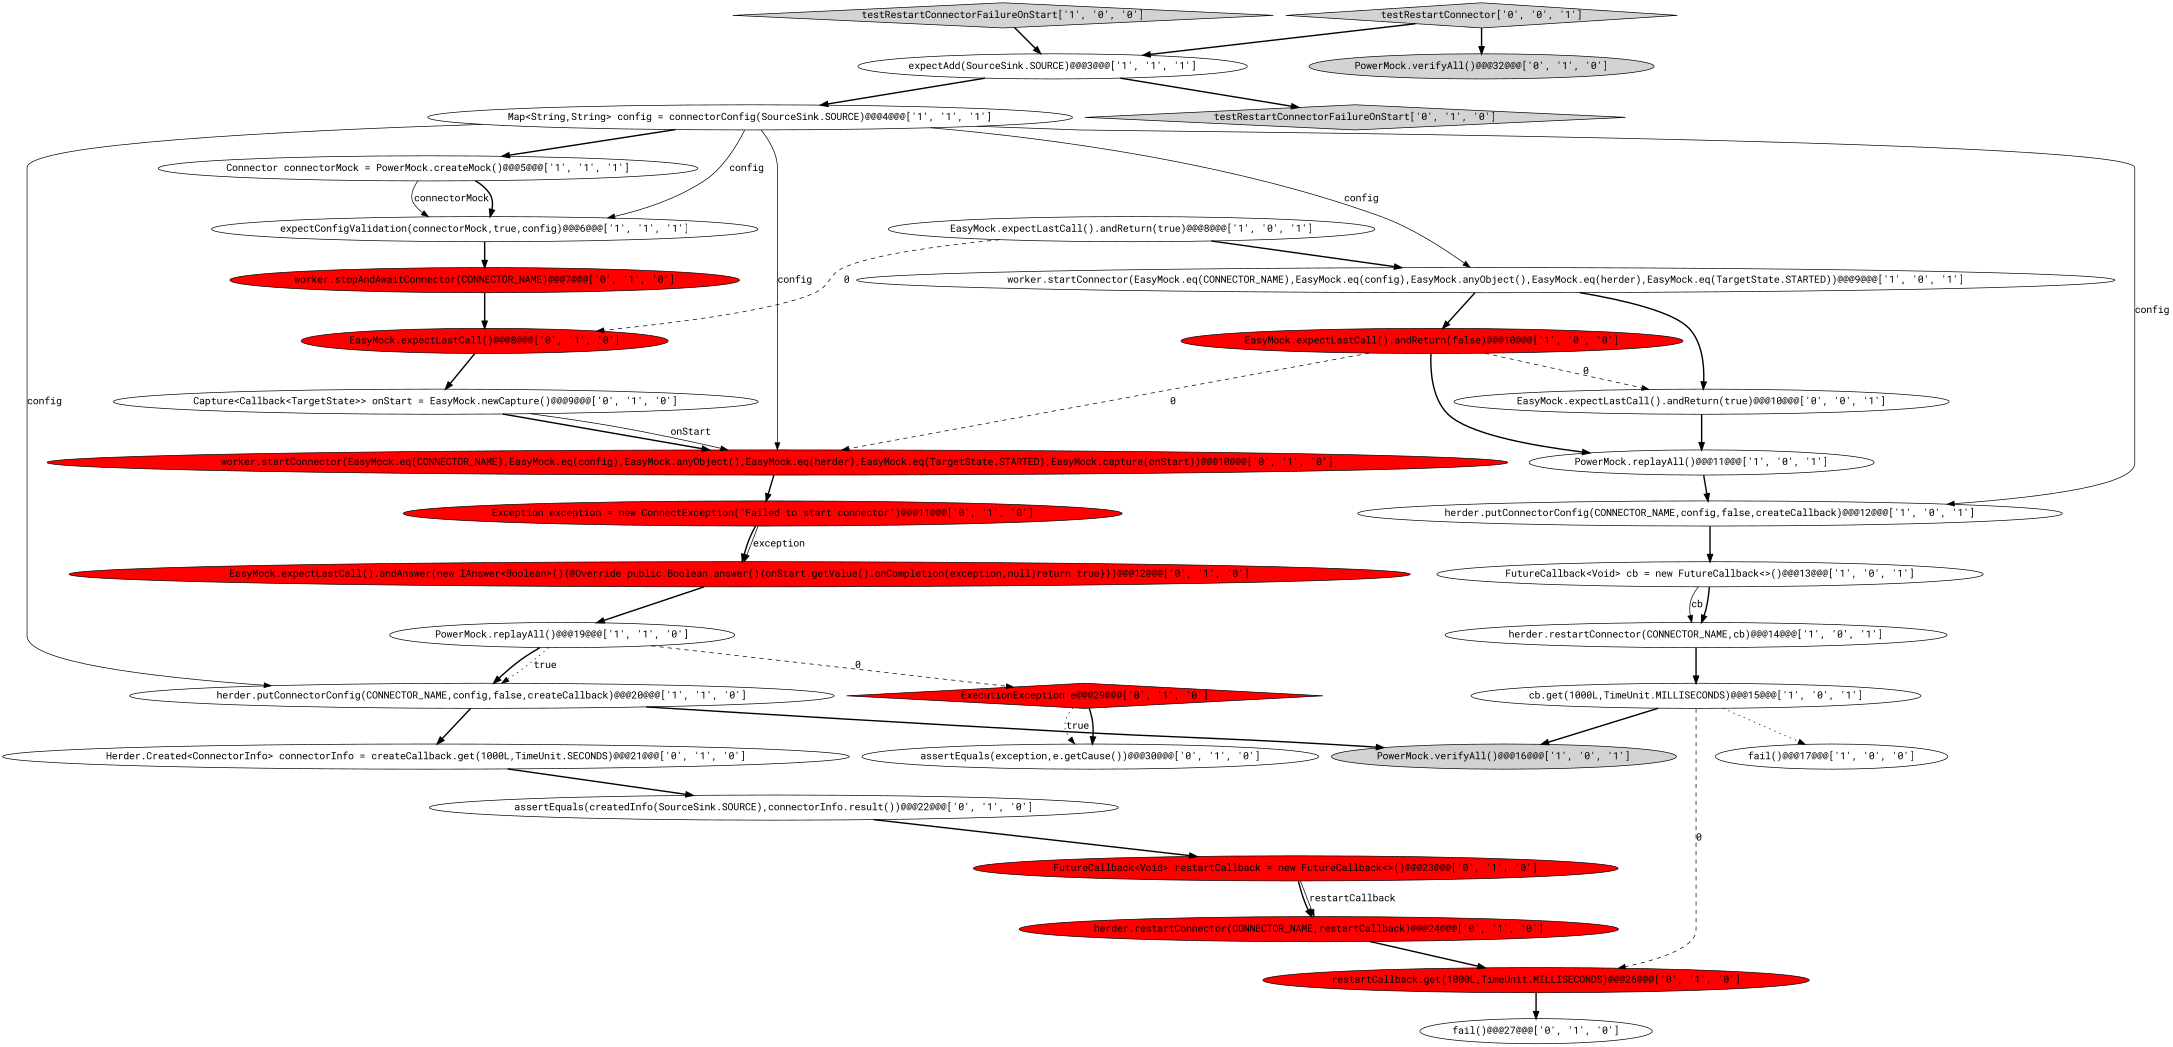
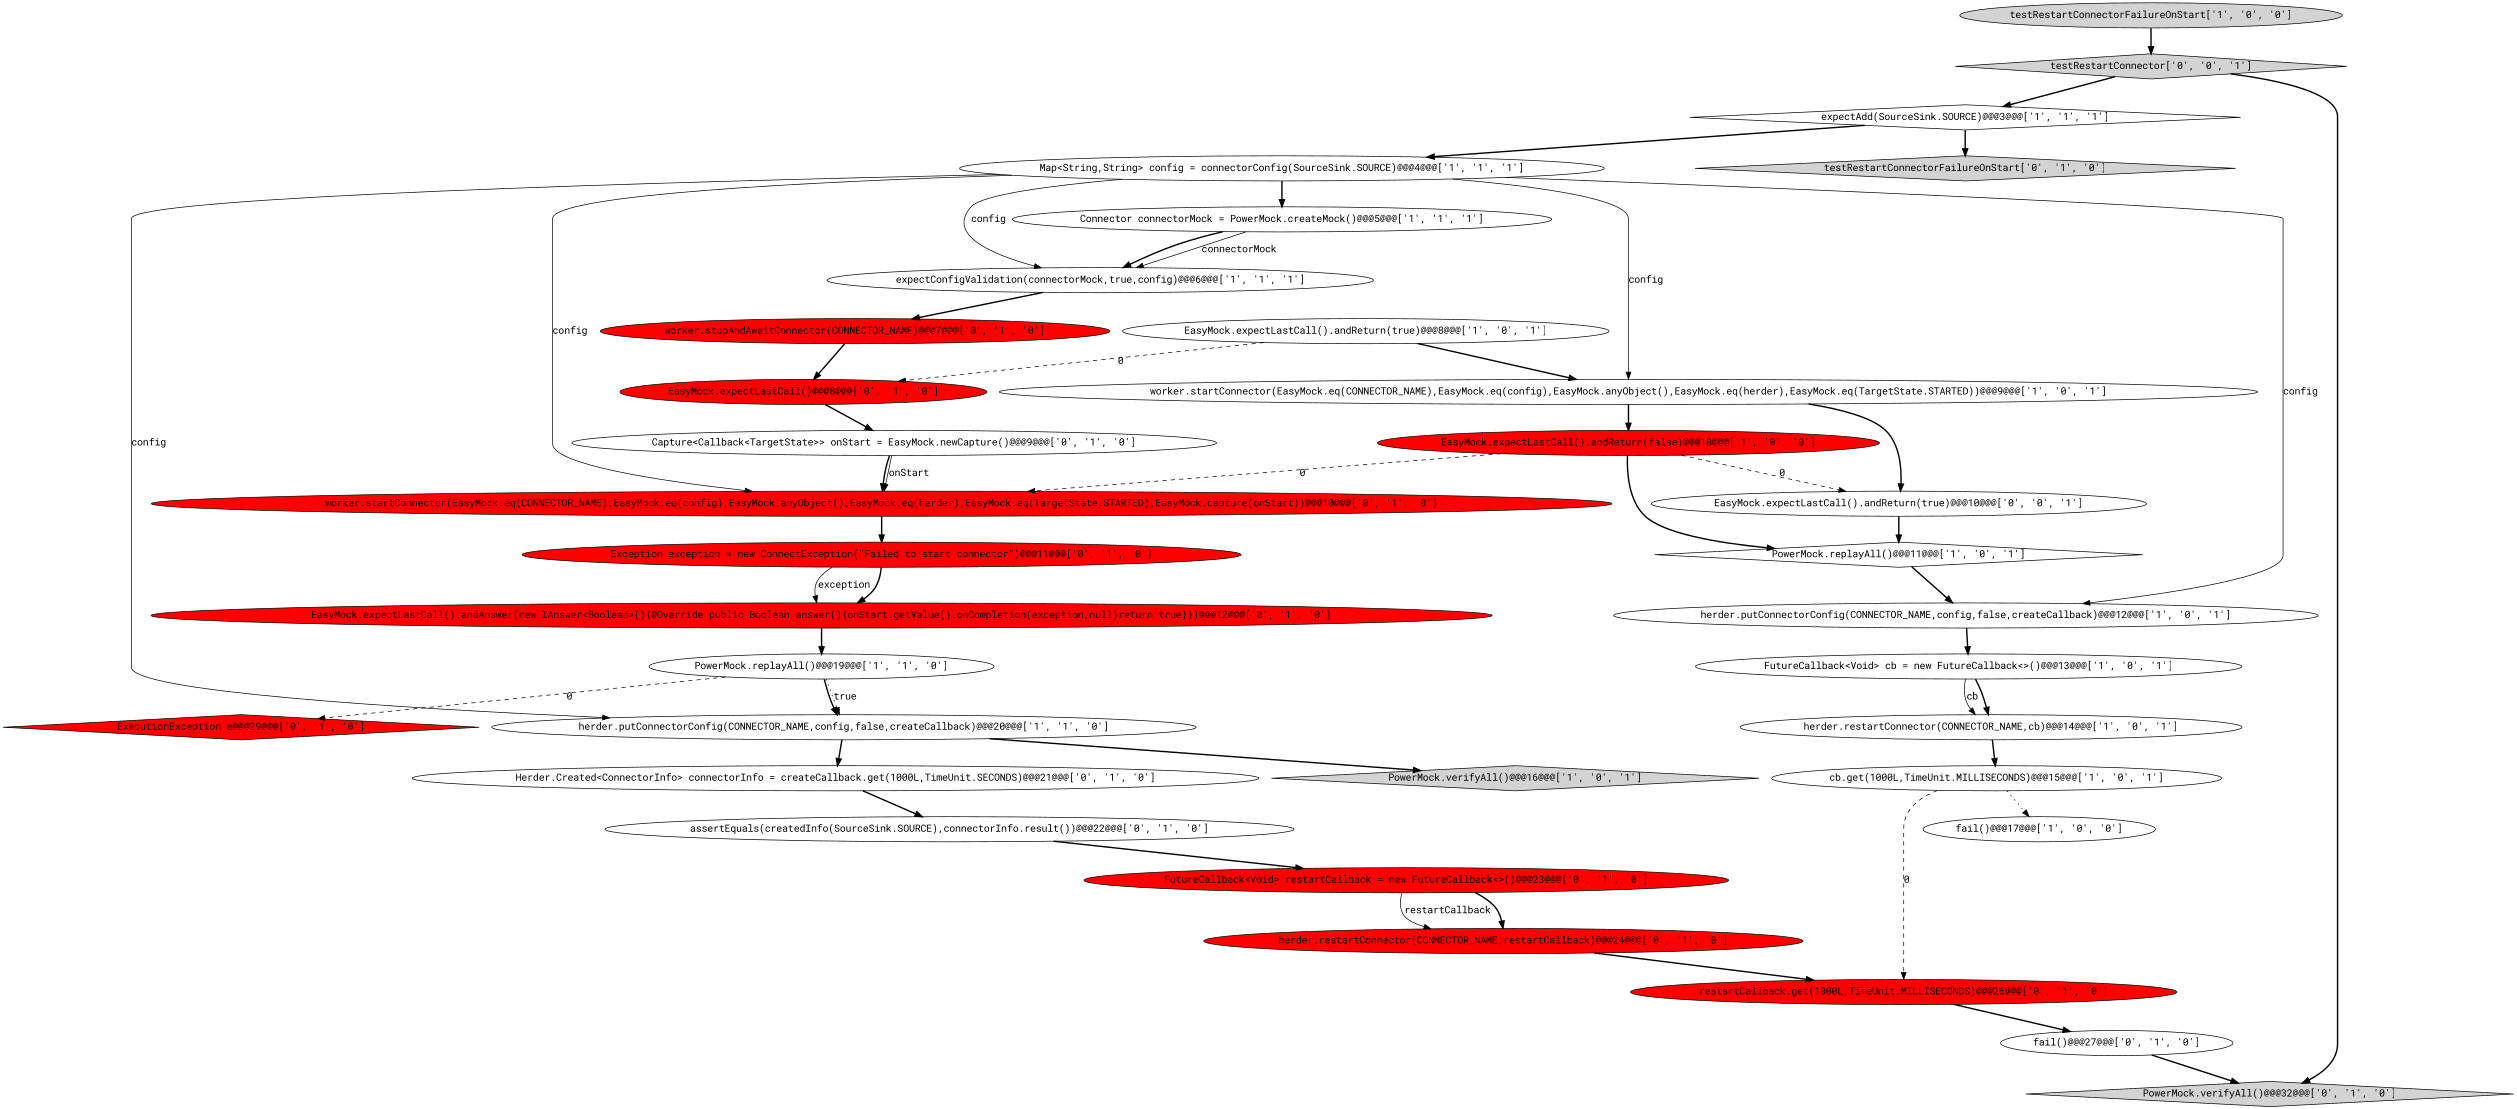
(1003, 15) -> (2151, 15)
(1025, 38) -> (2151, 37)
(1053, 66) -> (1965, 117)
(1482, 66) -> (2270, 1094)
(1702, 462) -> (1899, 555)
(1603, 725) -> none
(1090, 757) -> none
(1504, 757) -> (1515, 778)
none -> (2192, 1068)
